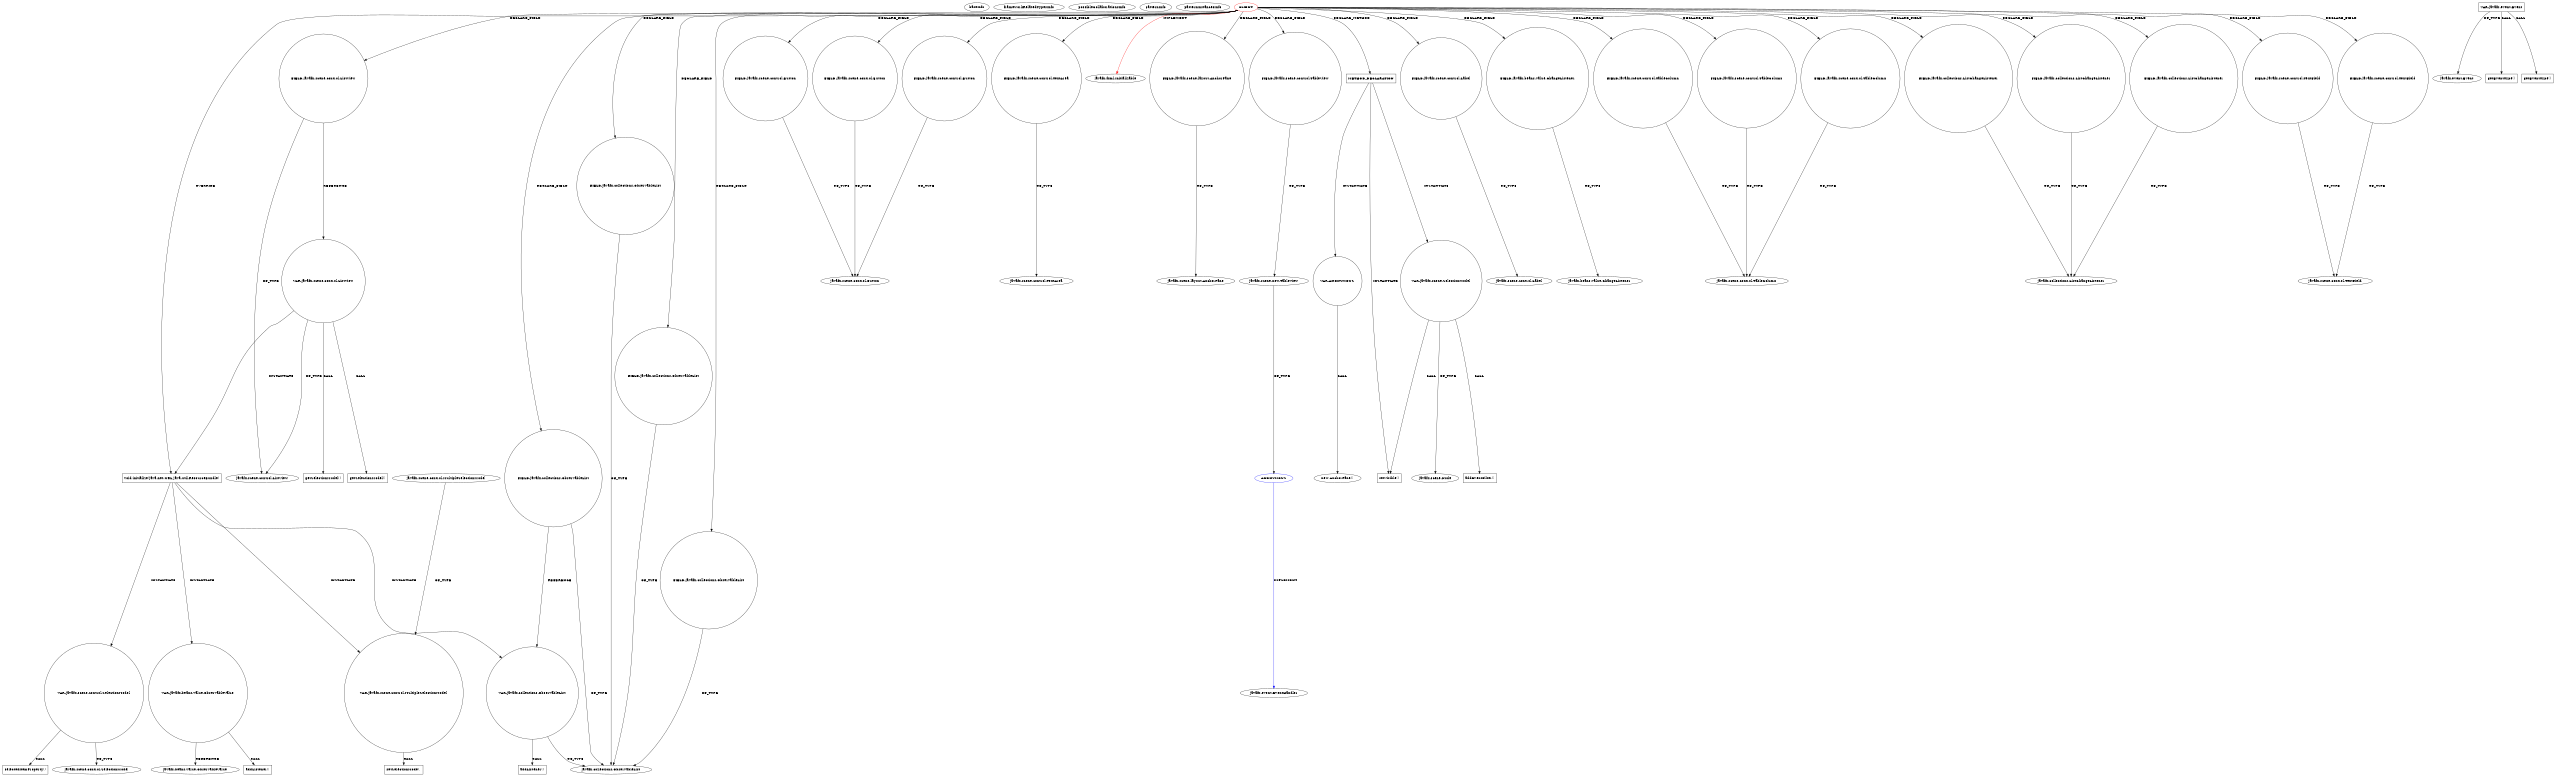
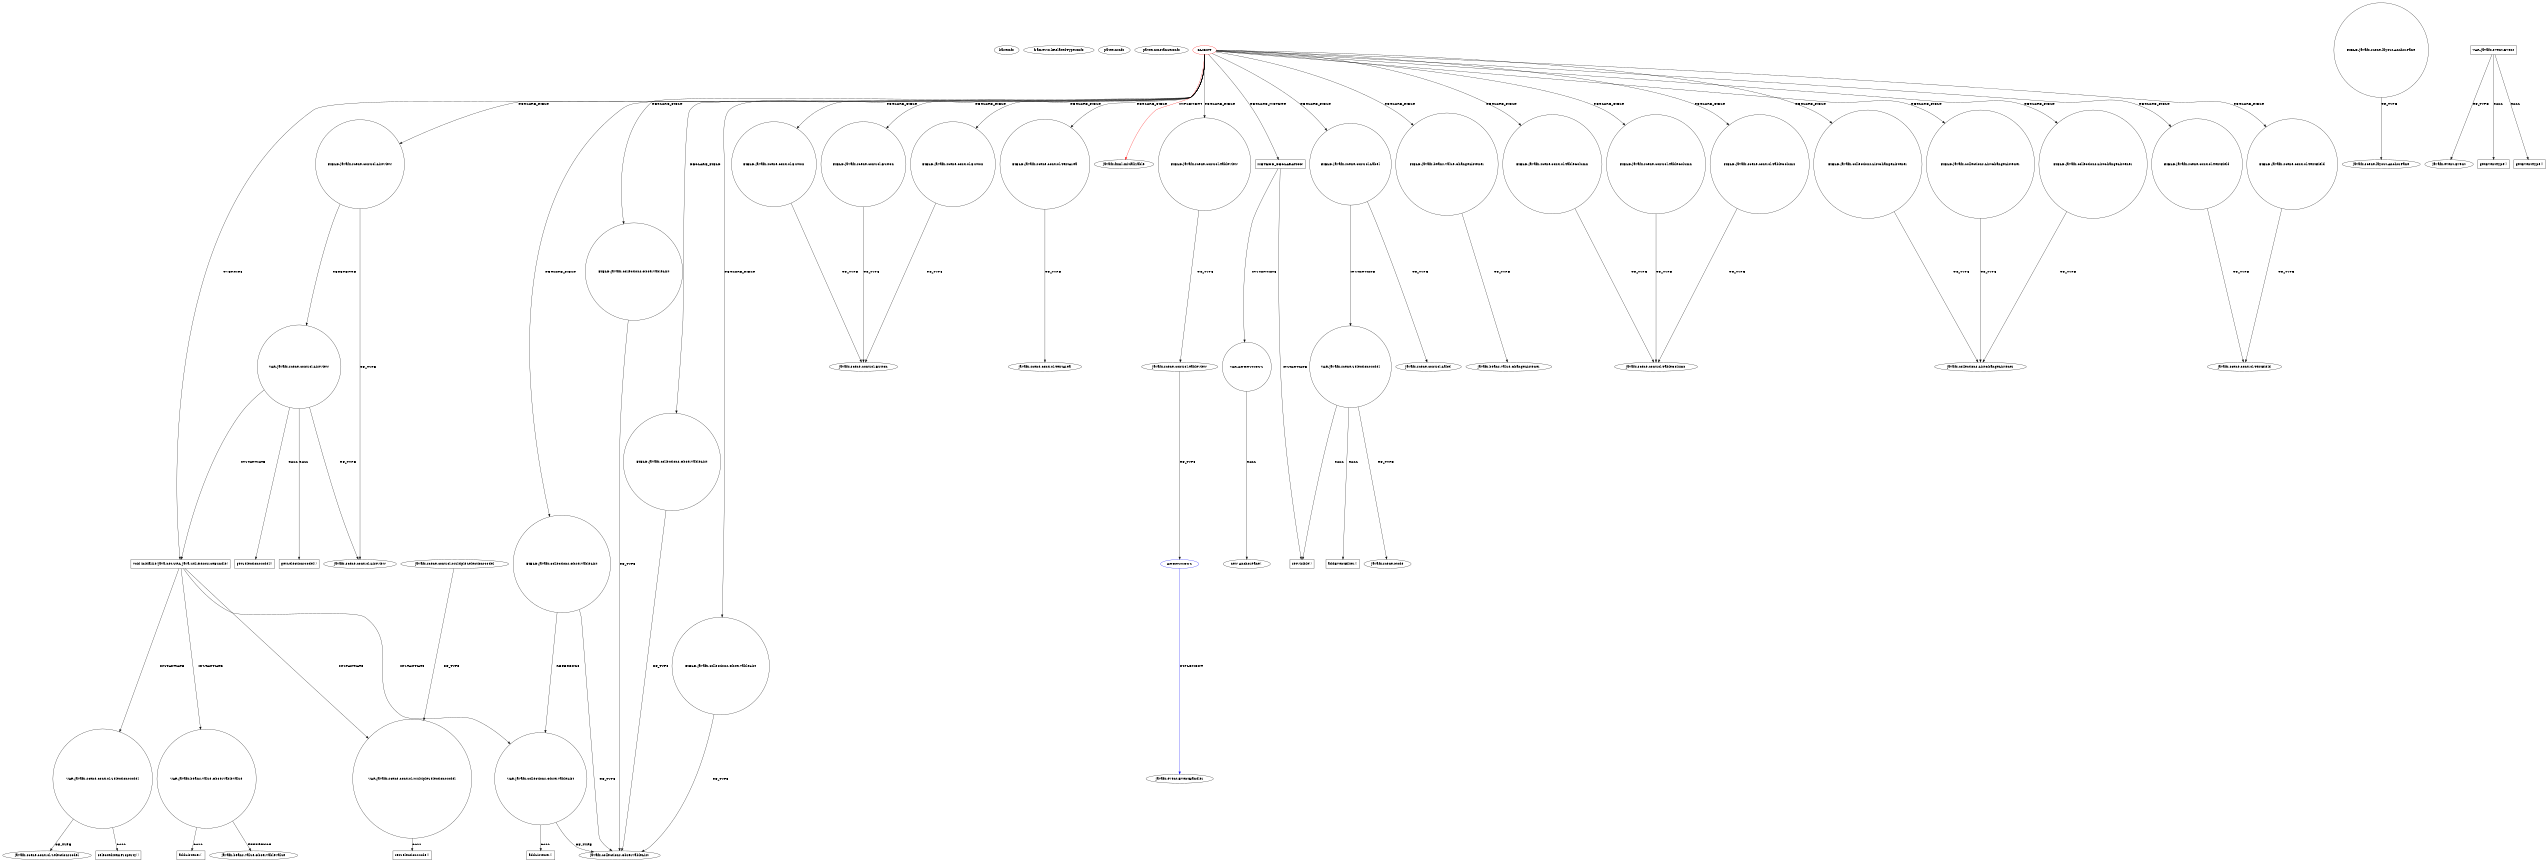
(1102, 7) -> none
(1234, 24) -> none
(1400, 161) -> (1350, 264)
(1274, 281) -> (1180, 367)
